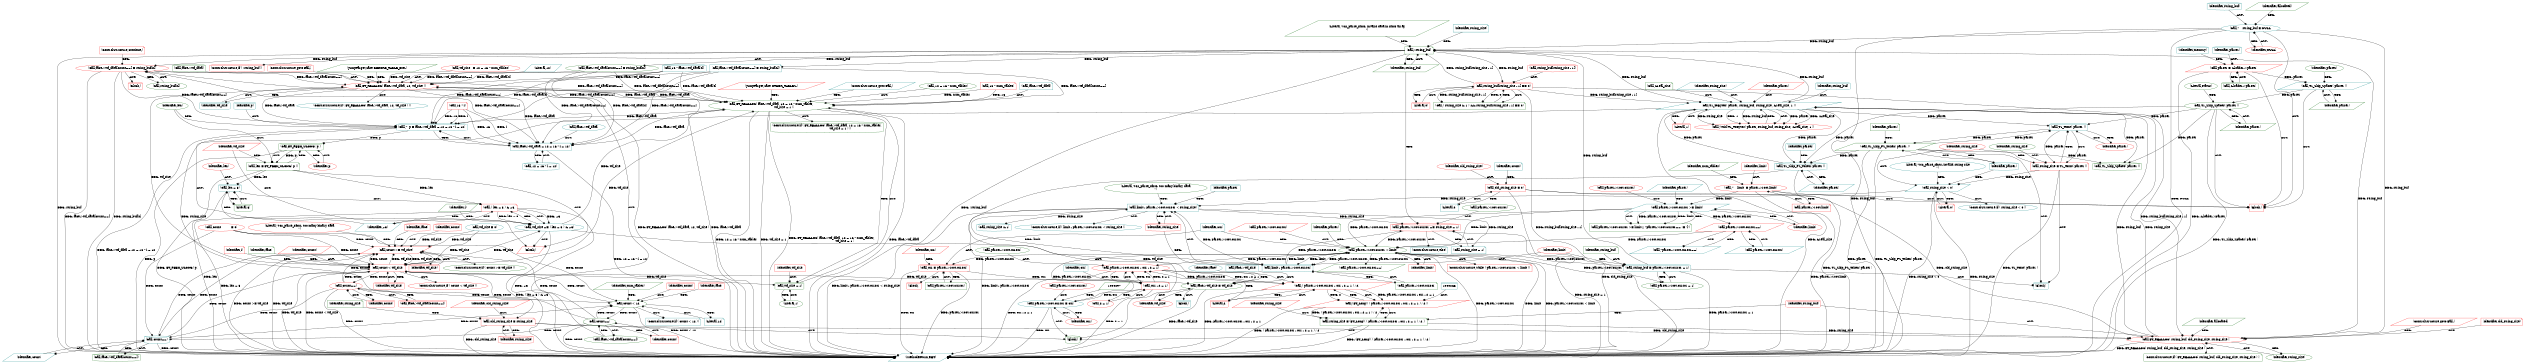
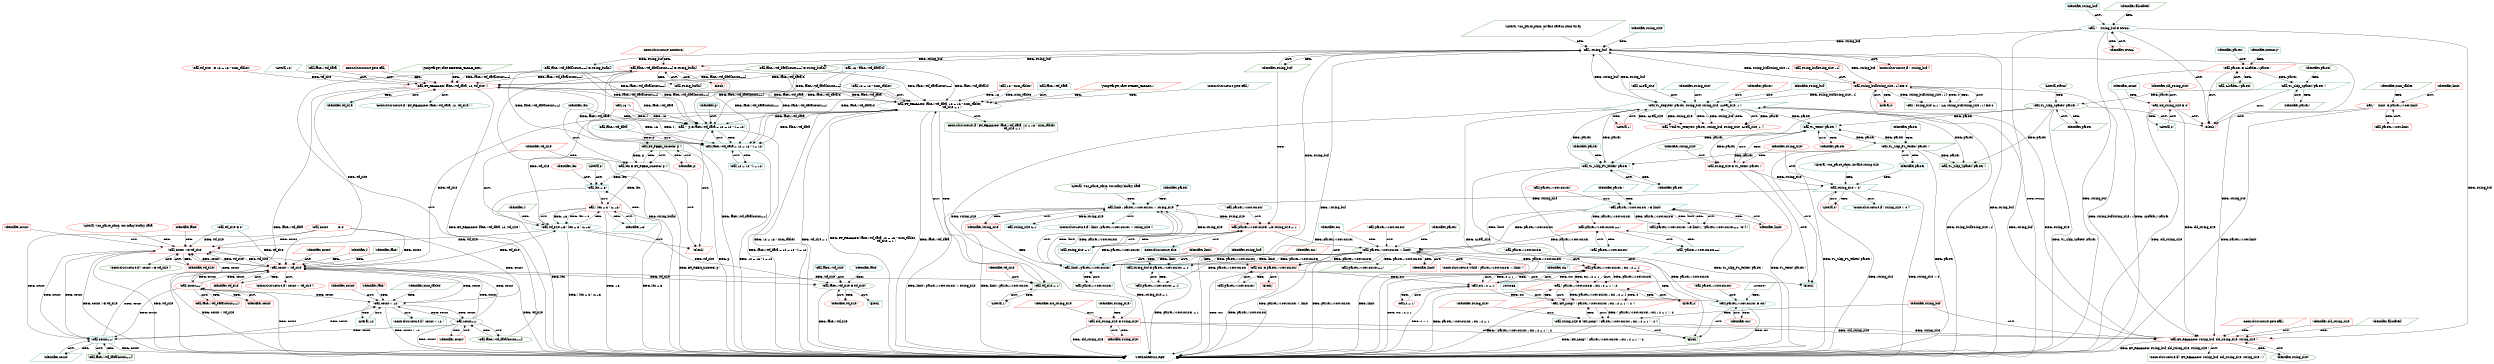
(122, 50) -> (664, 50)
(229, 198) -> none
(1713, 198) -> none
